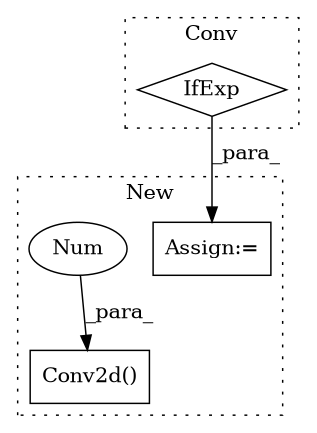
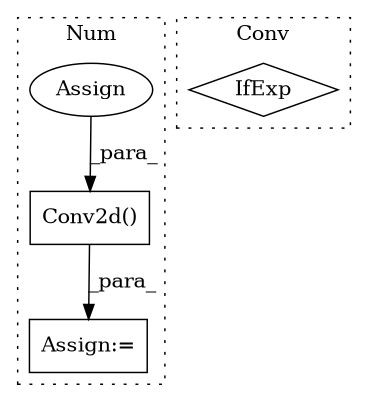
(212, 162) -> (89, 275)
(150, 194) -> (91, 35)
(78, 249) -> (91, 90)
